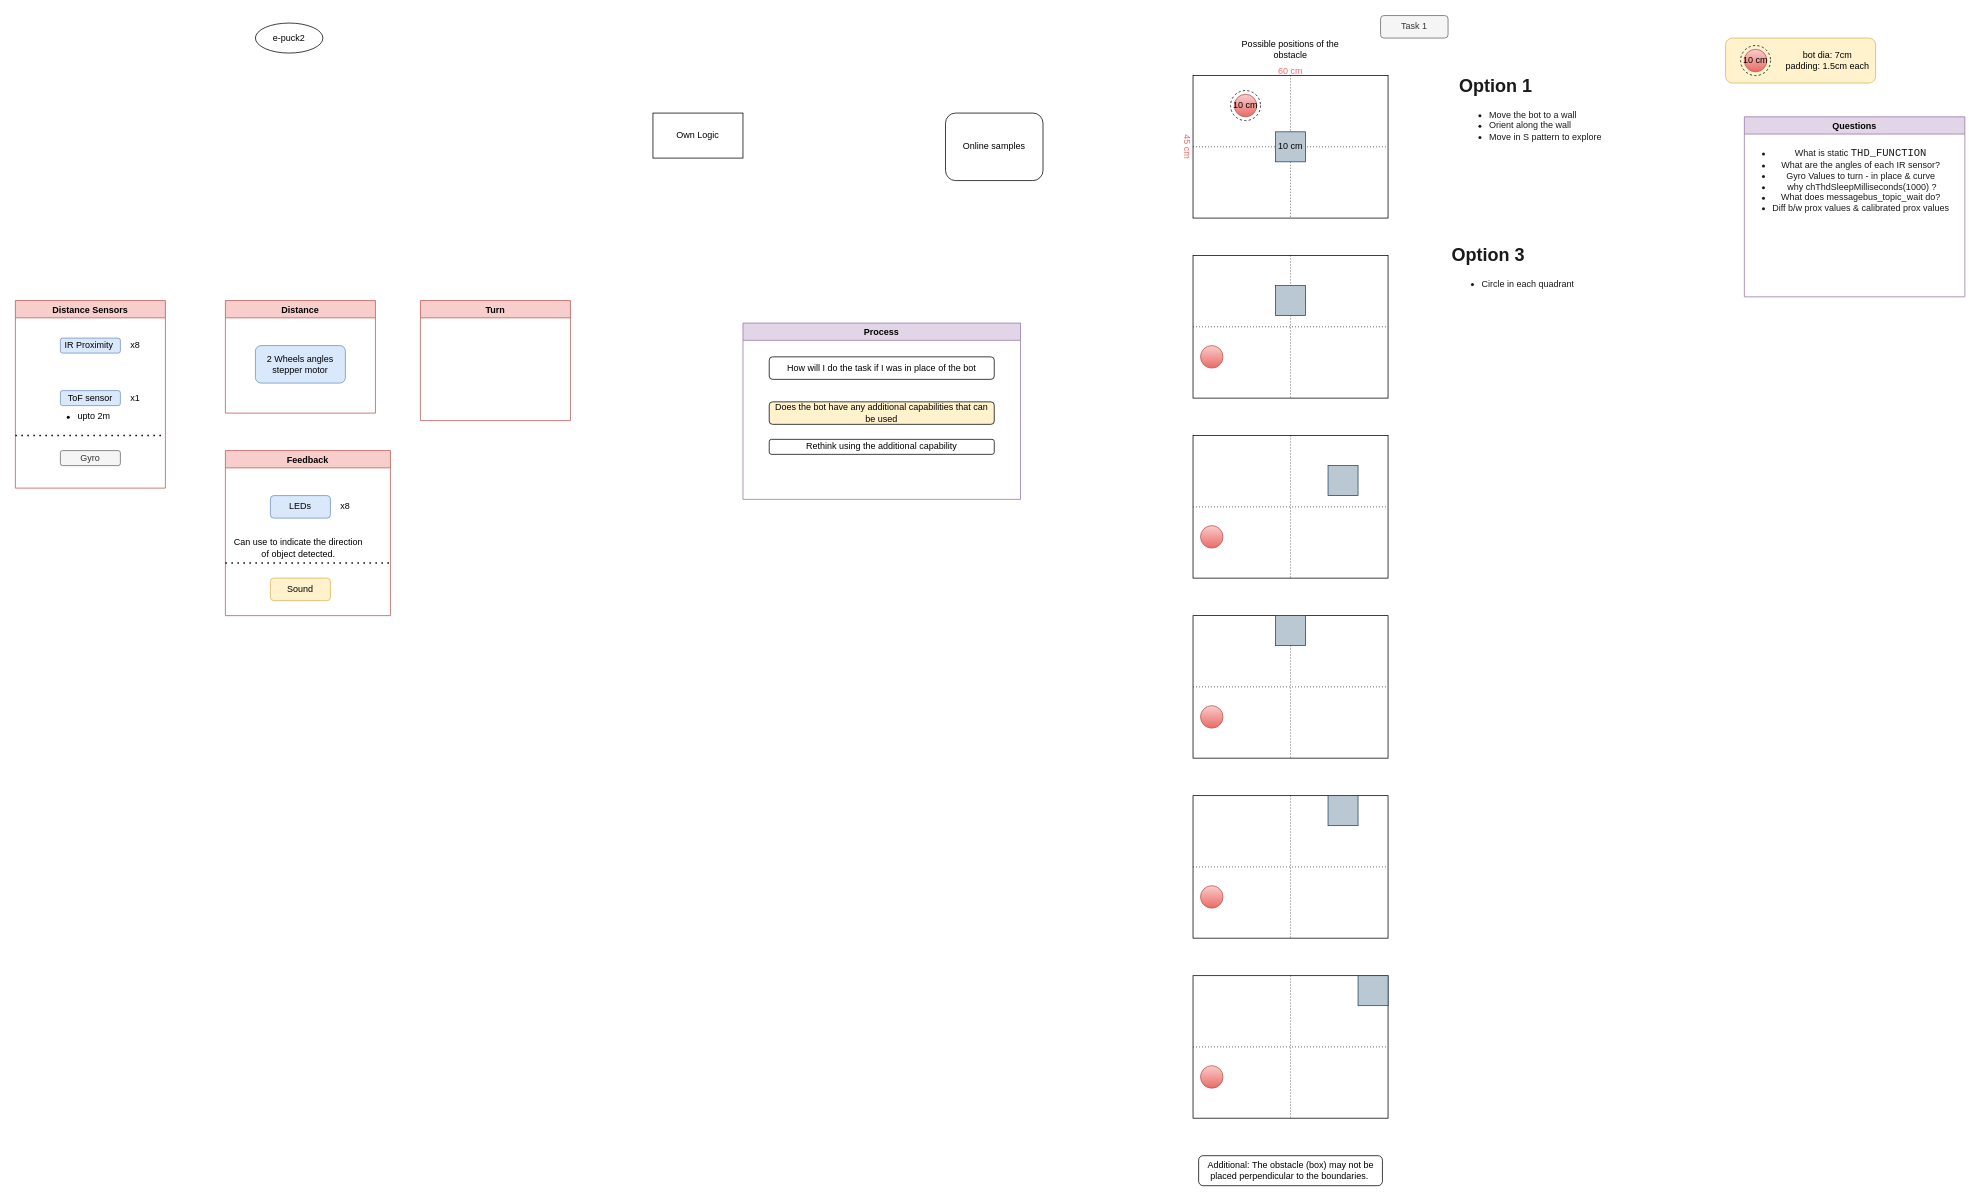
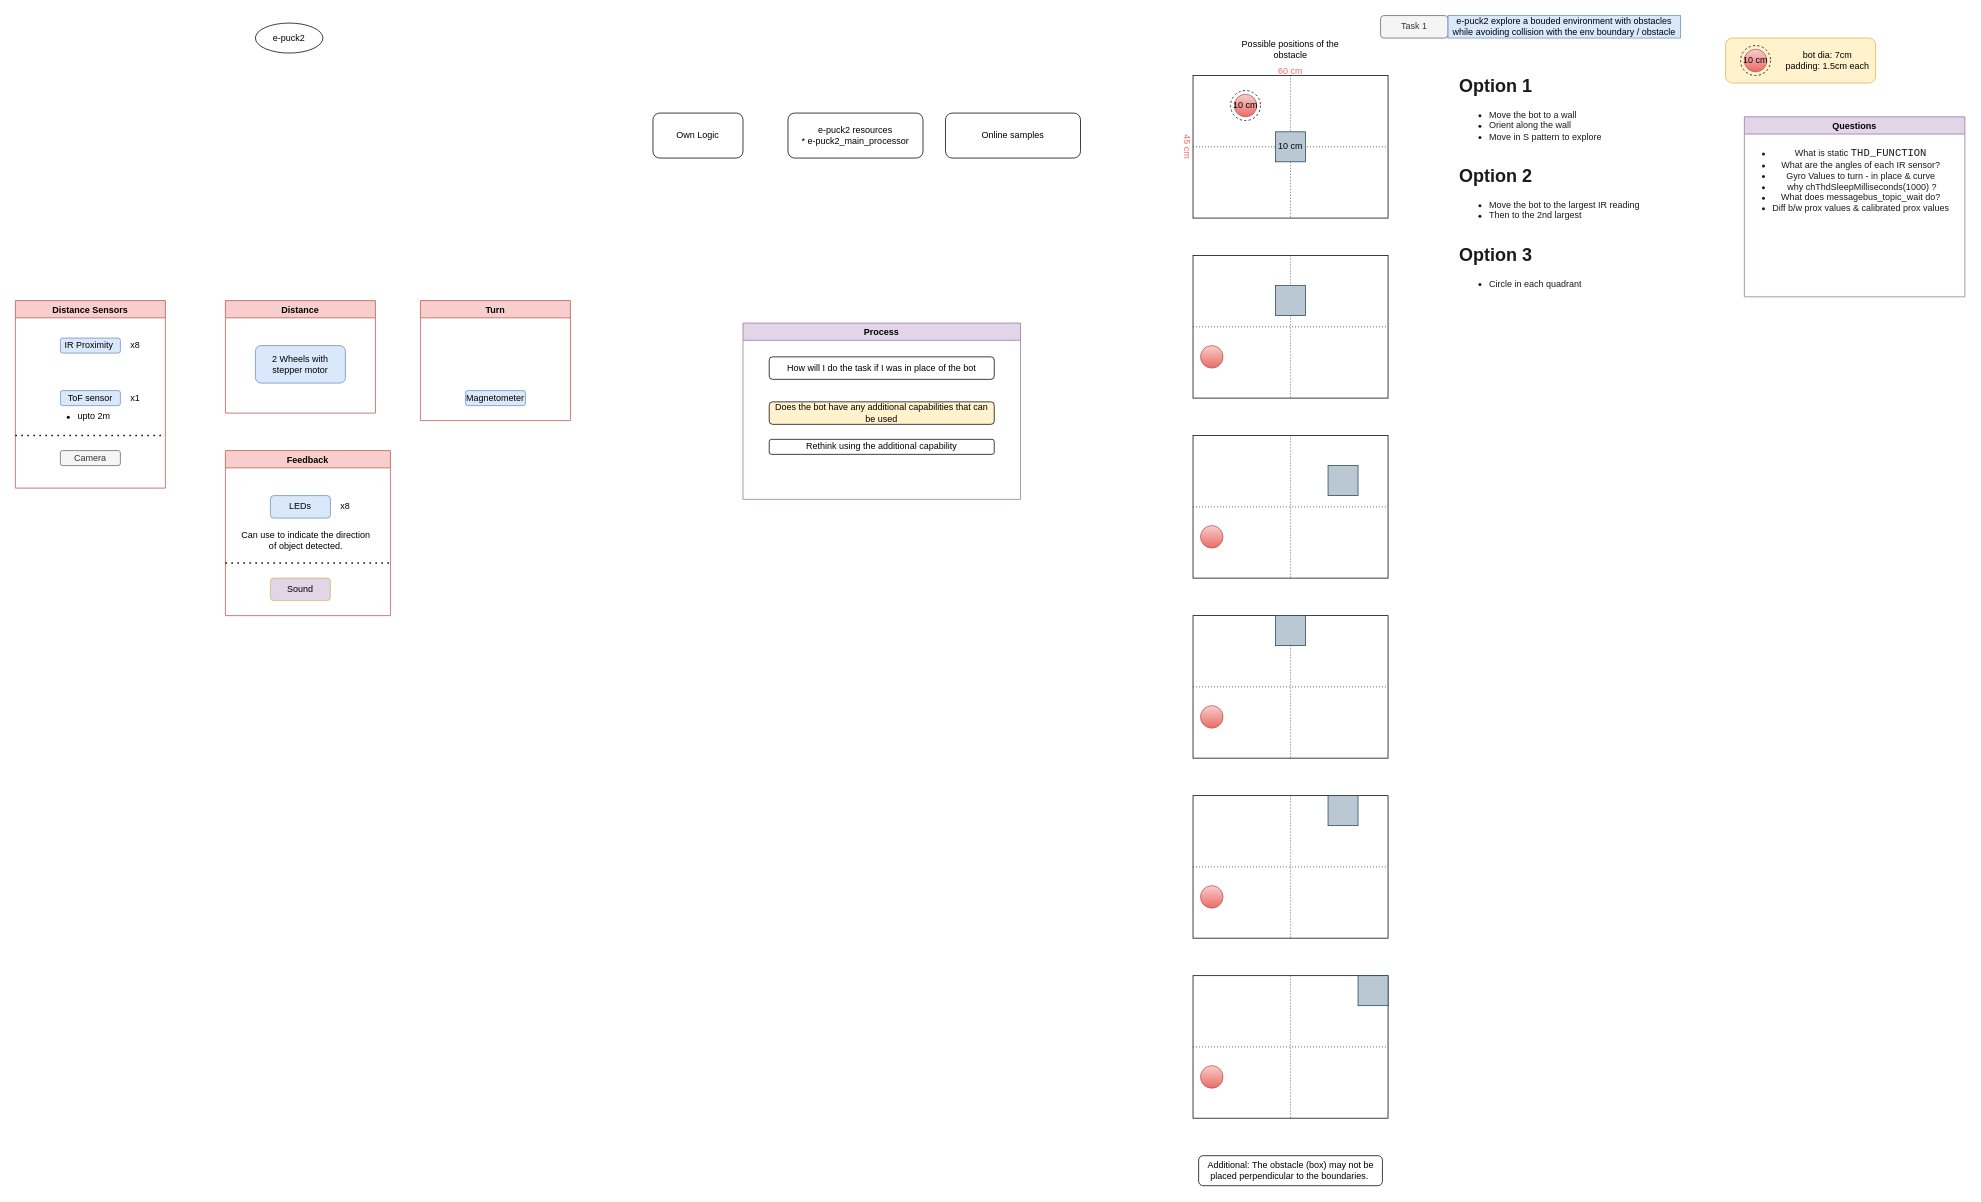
none -> (1564, 27)
(698, 135) -> (698, 135)
none -> (855, 135)
(994, 147) -> (1013, 135)
none -> (1560, 197)
(1553, 270) -> (1560, 270)
(300, 364) -> (300, 364)
none -> (495, 398)
(90, 458) -> (90, 458)
(299, 548) -> (306, 540)
(300, 589) -> (300, 589)
